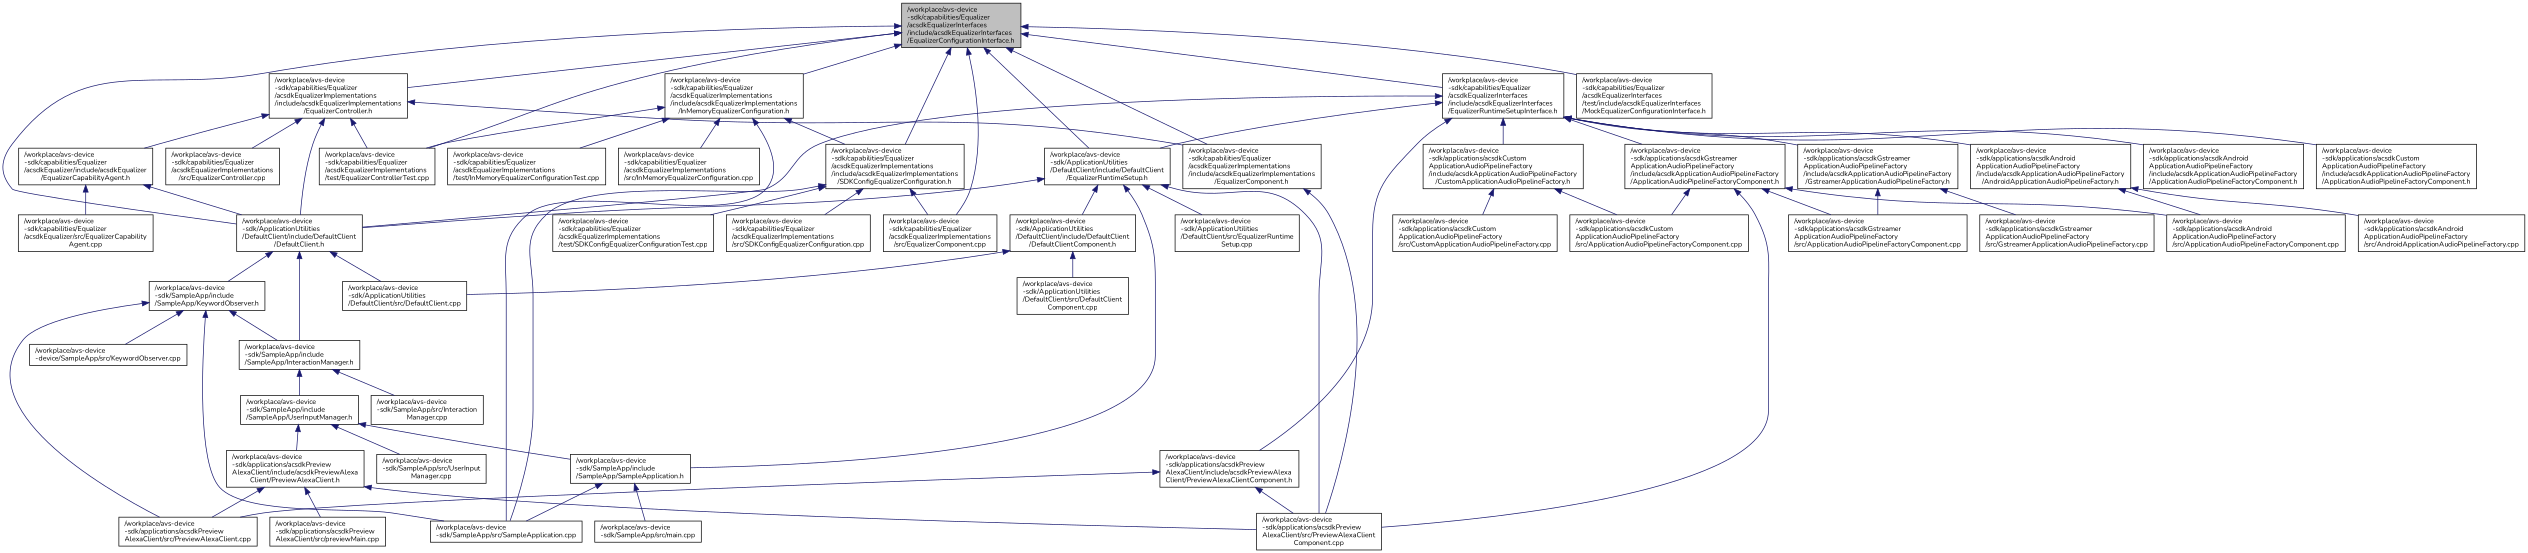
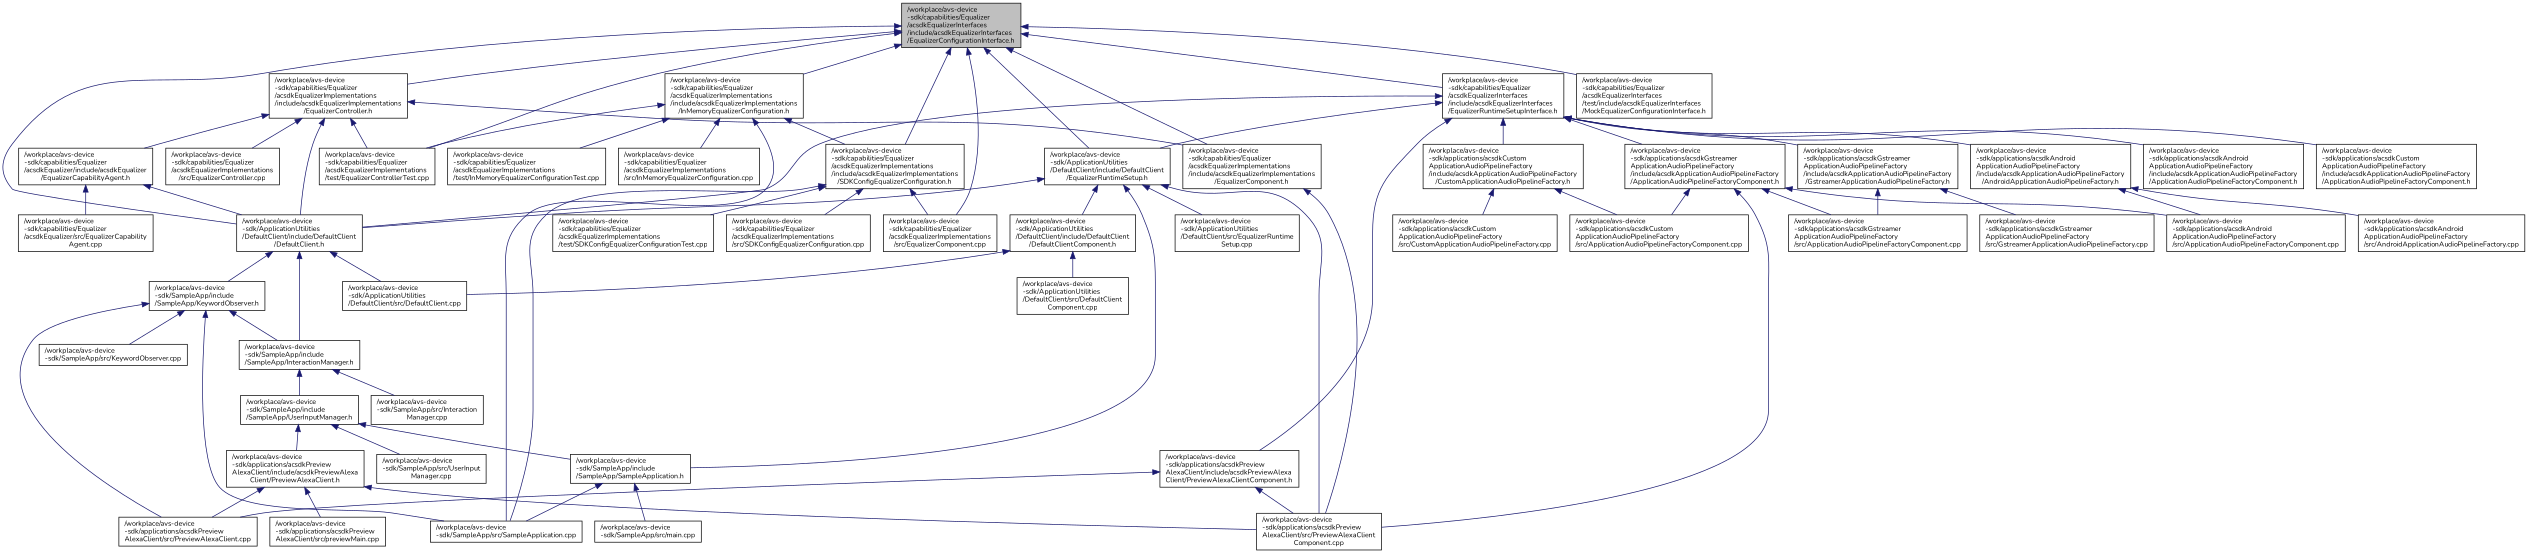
(108, 355) -> (113, 355)
